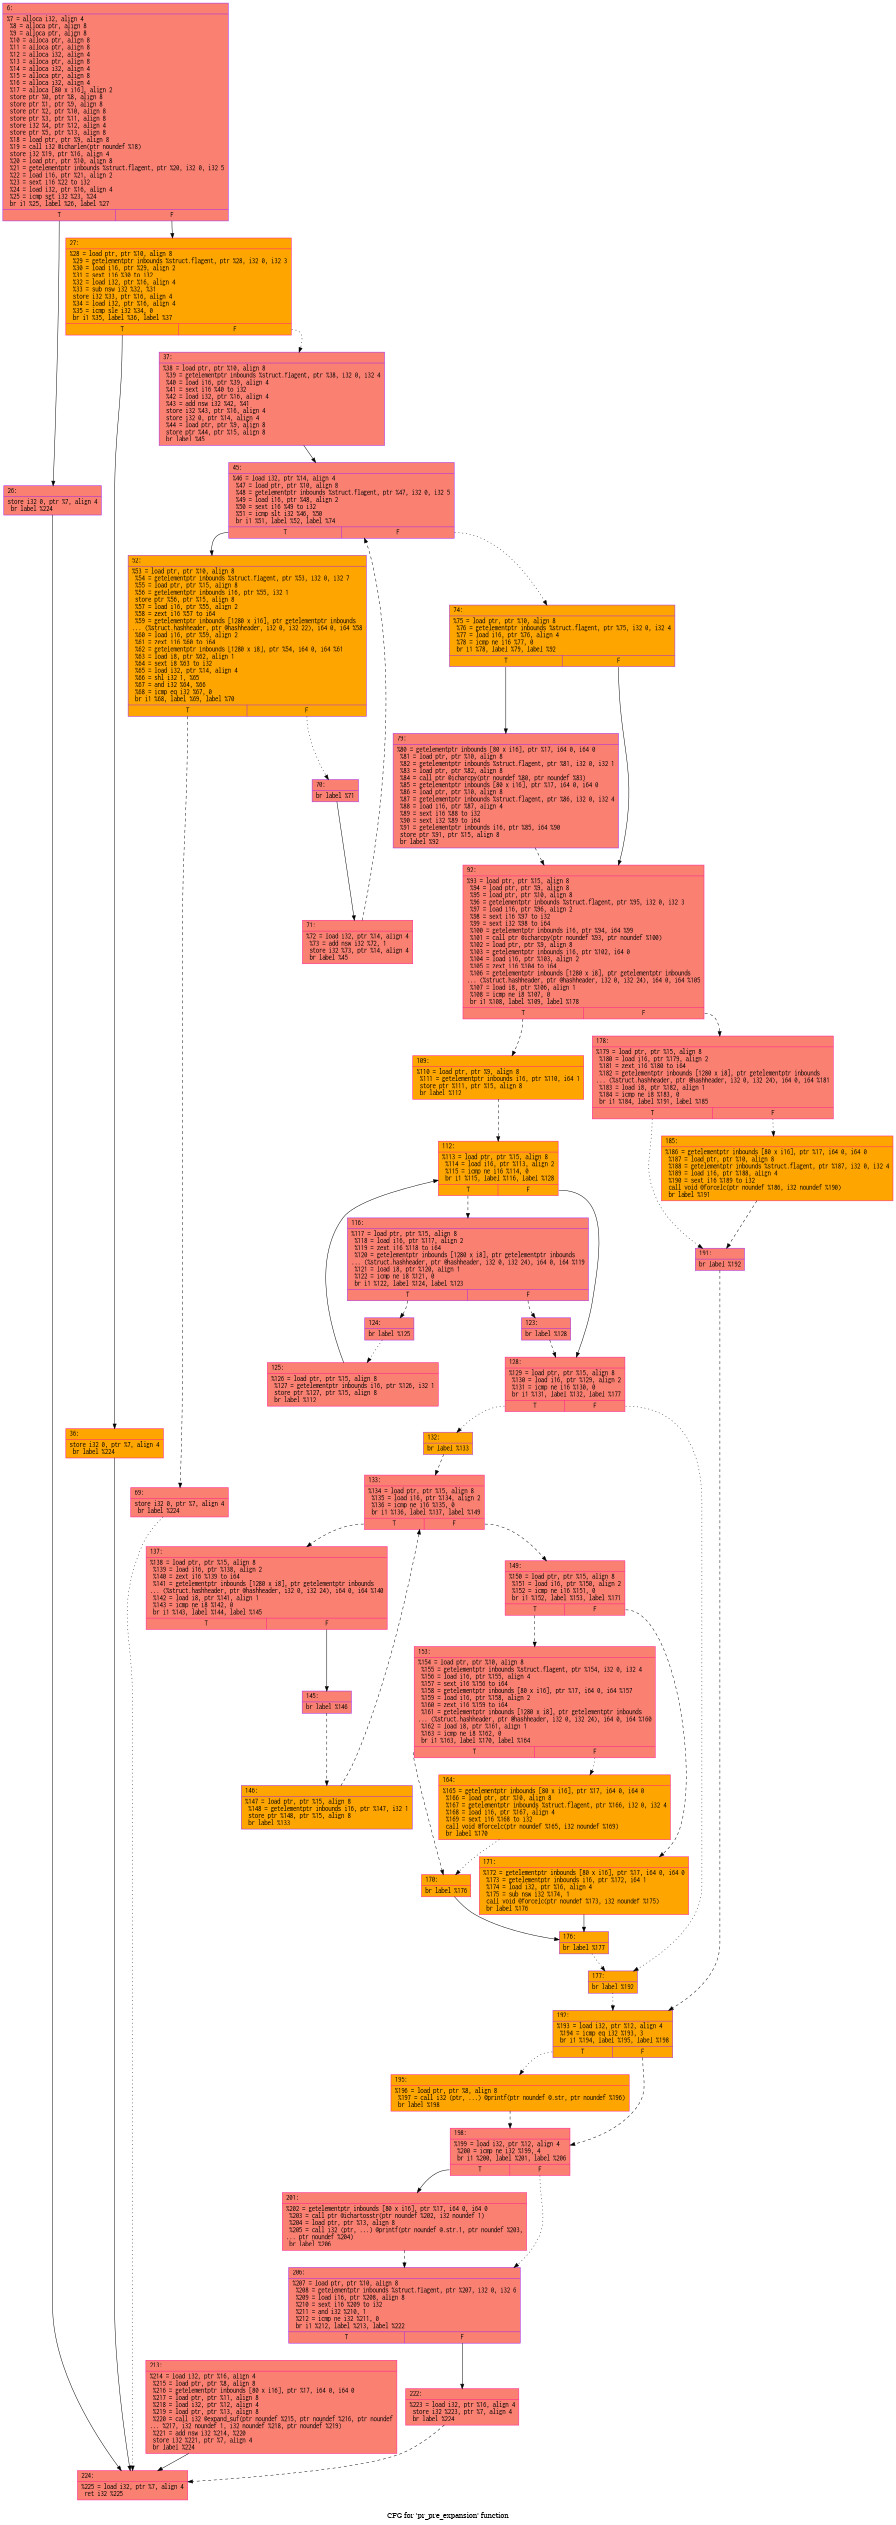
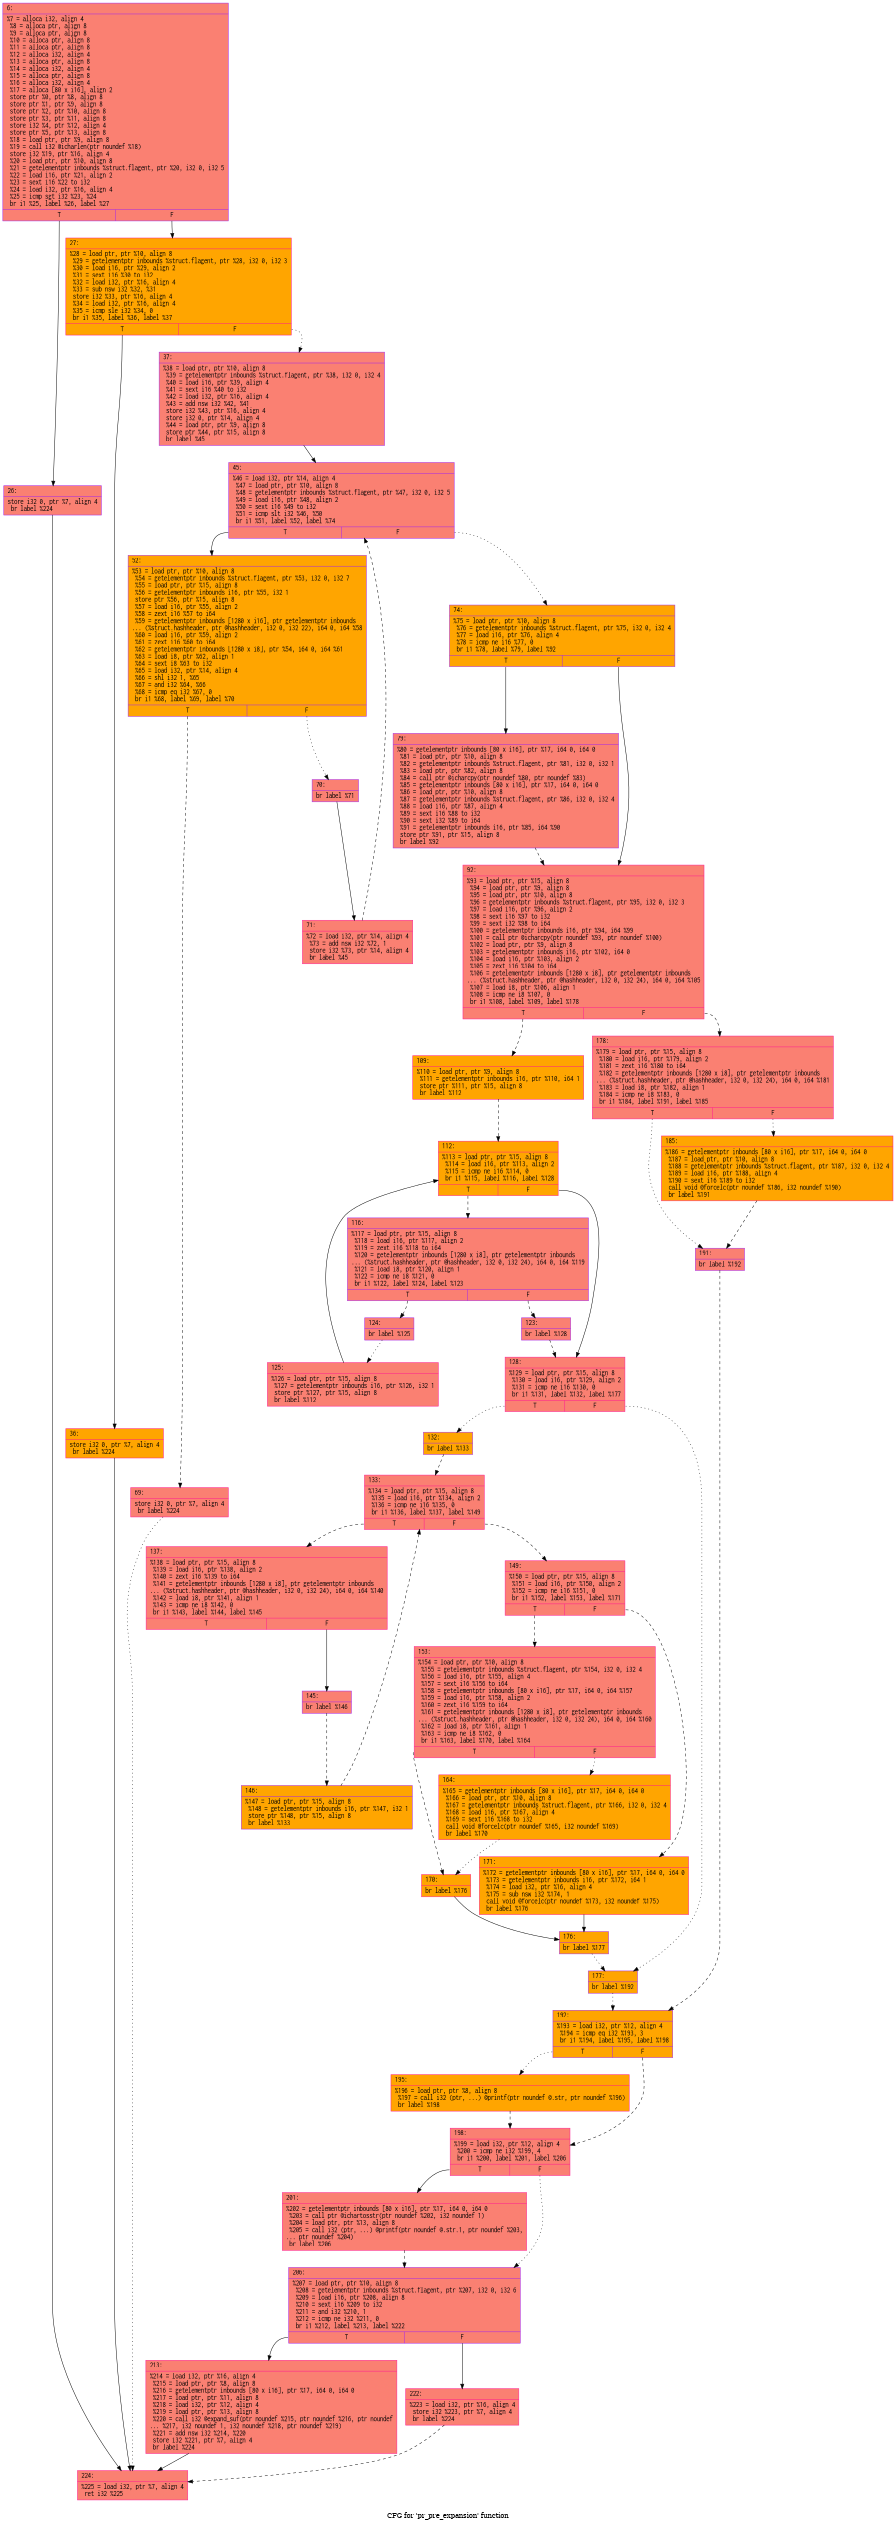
none -> (275, 2343)
